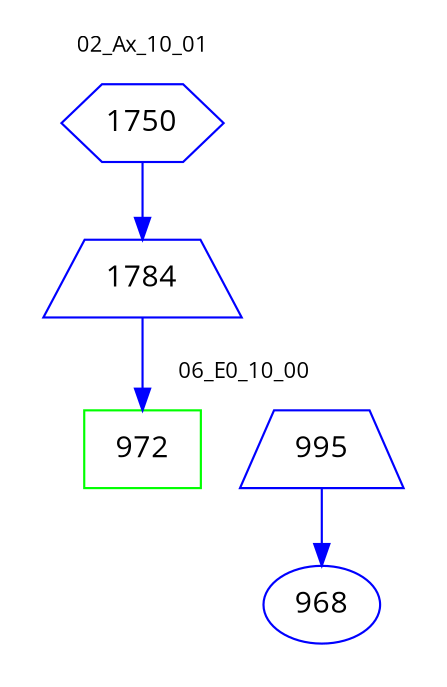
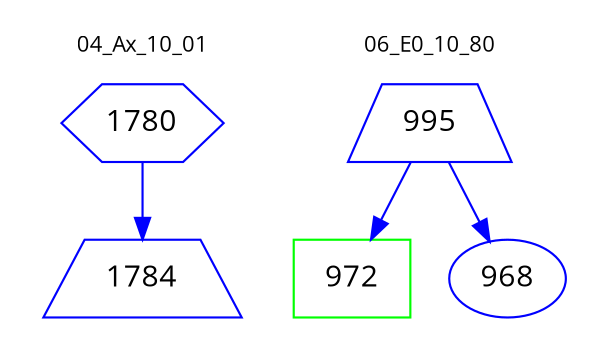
(143, 46) -> (143, 46)
(143, 123) -> (143, 123)
(143, 365) -> (396, 191)
(244, 373) -> (430, 46)
